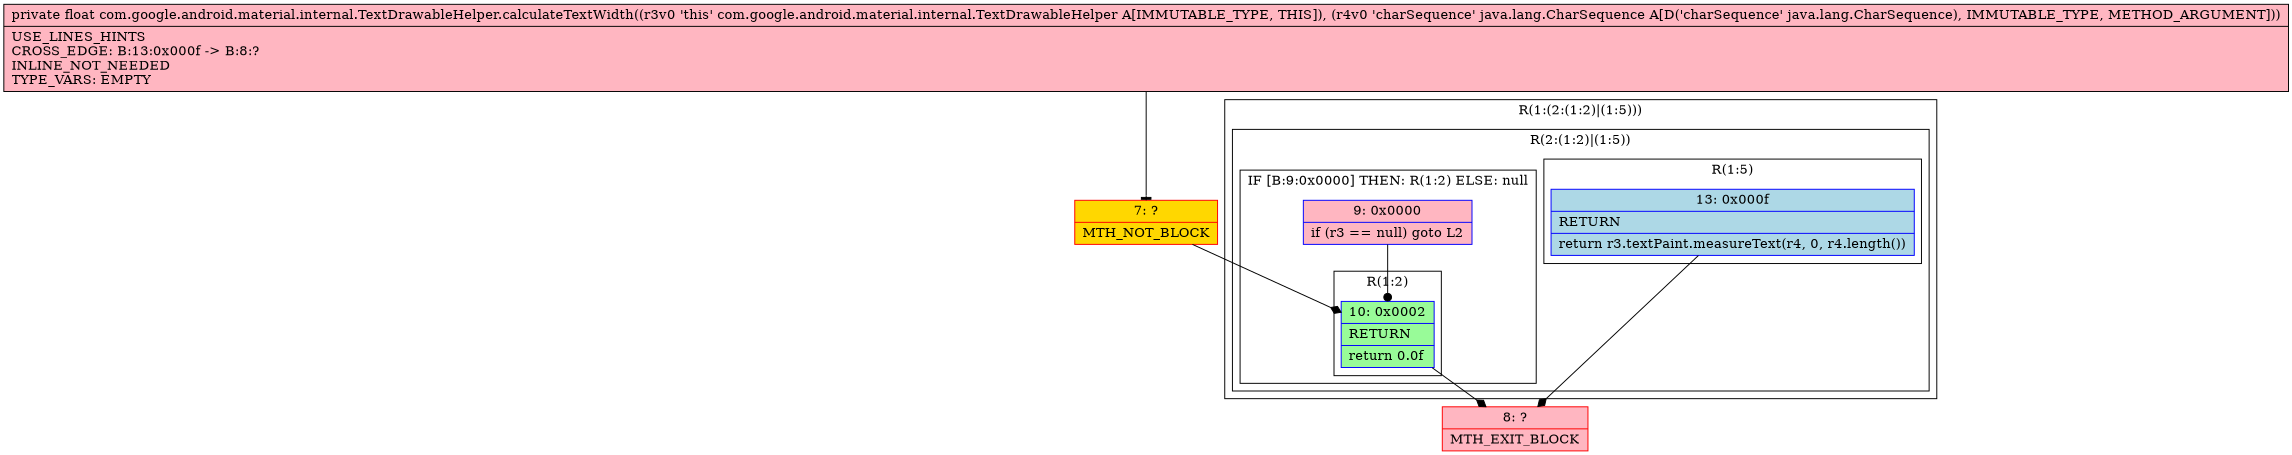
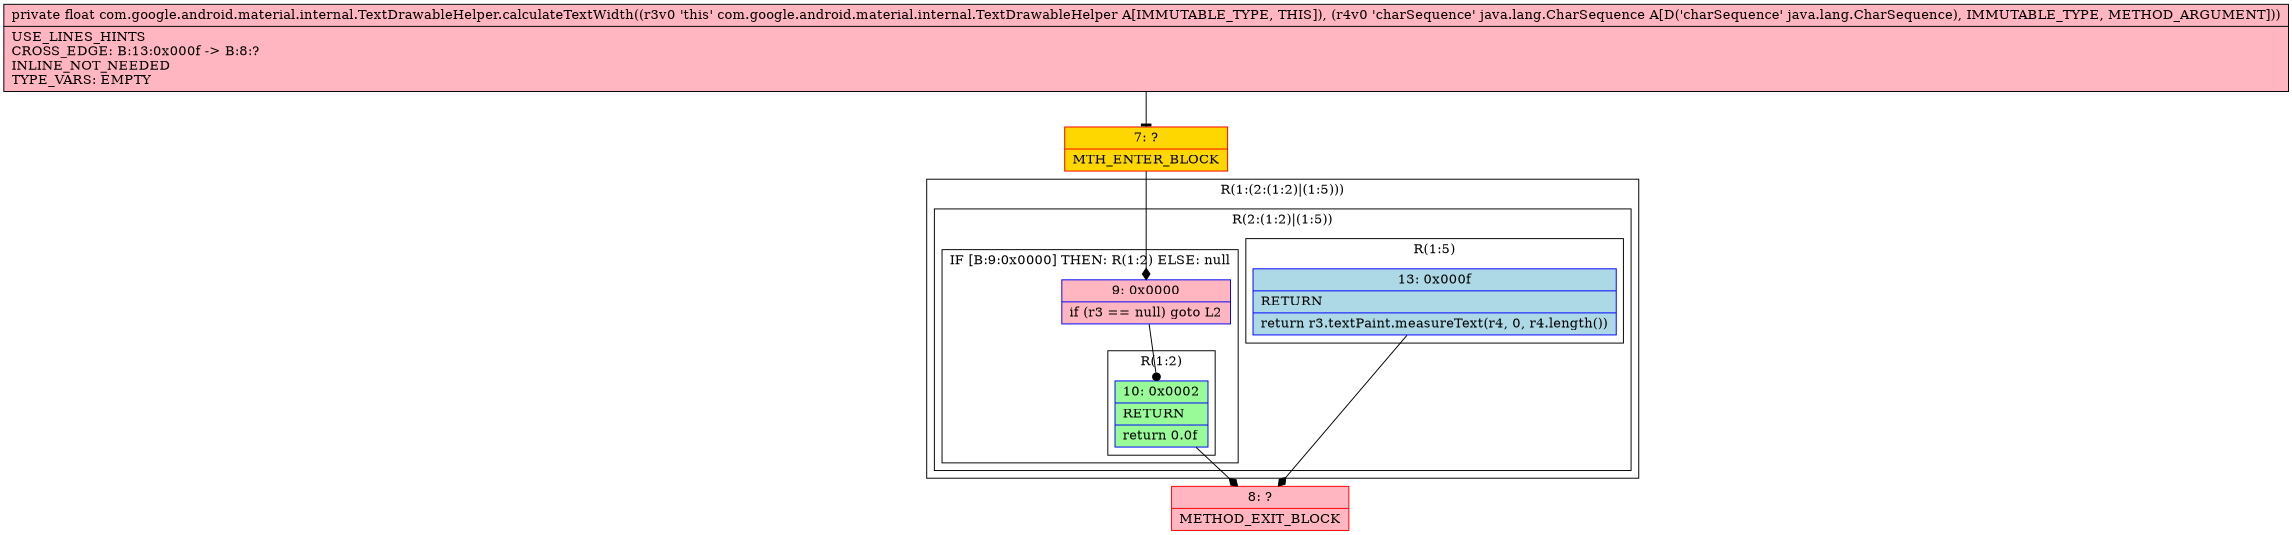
(1146, 233) -> (1146, 160)
(1261, 276) -> (1146, 220)
(1515, 439) -> (1260, 519)
